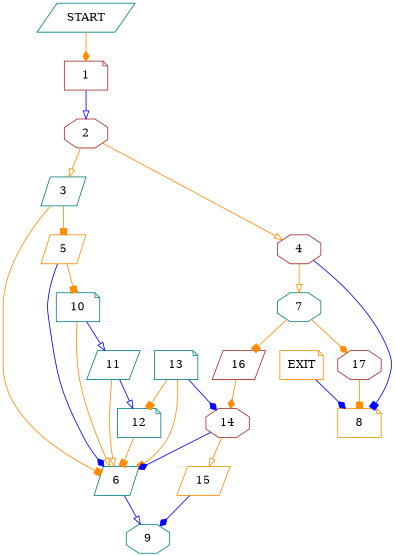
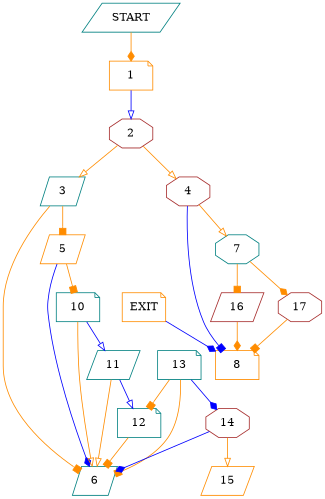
(86, 76) -> (131, 76)
(234, 389) -> (237, 331)
(148, 539) -> none
